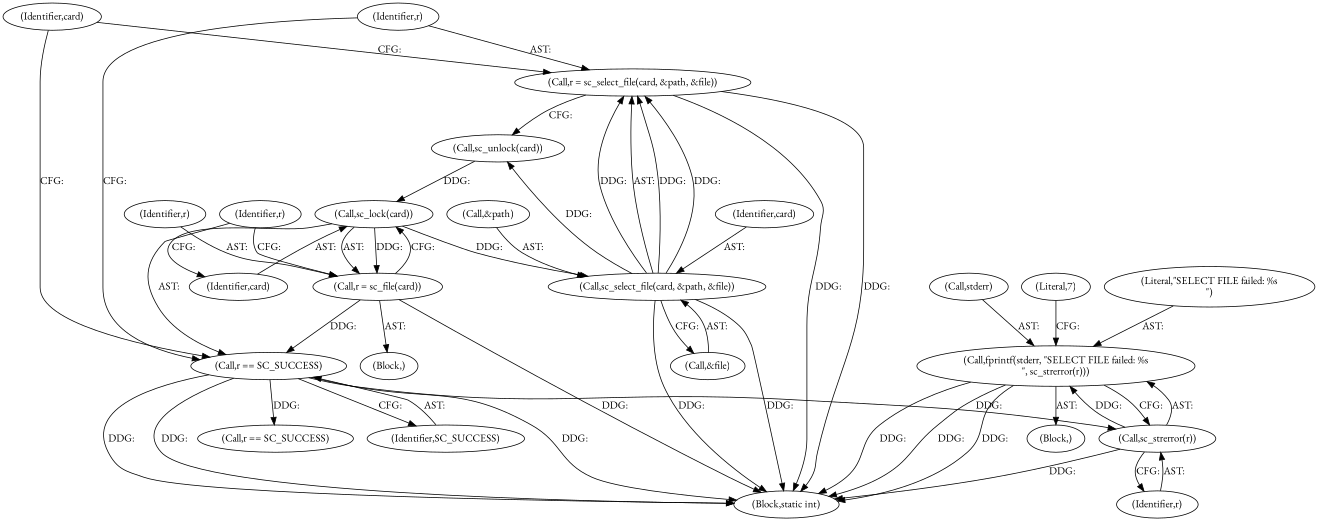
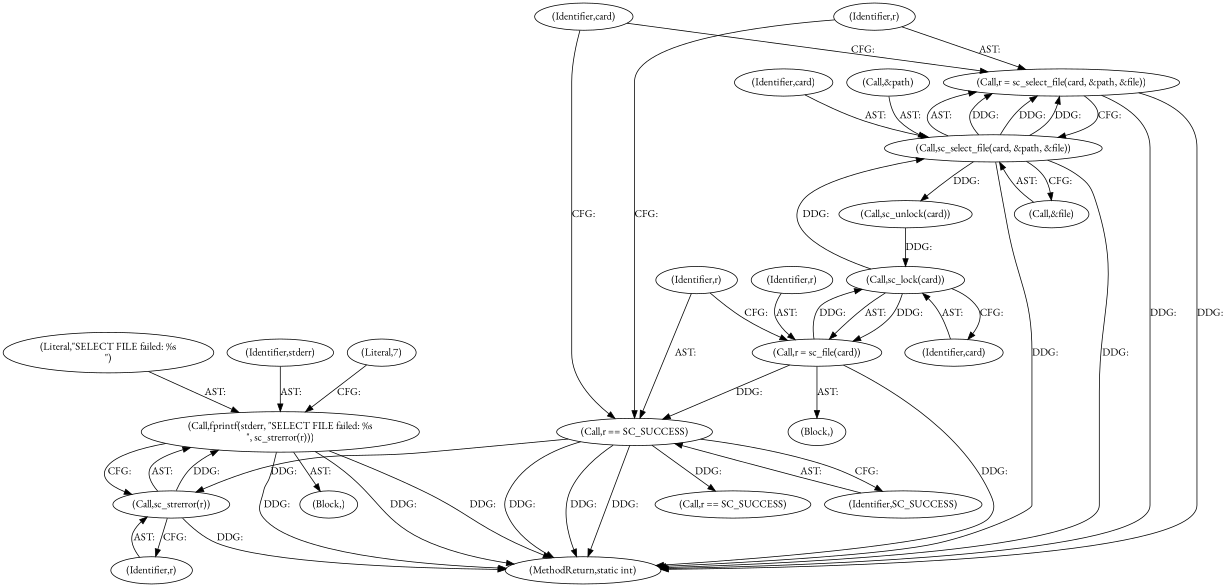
(550, 109) -> (1095, 122)
(424, 247) -> (834, 313)
(969, 287) -> (280, 353)
(786, 504) -> (583, 570)
